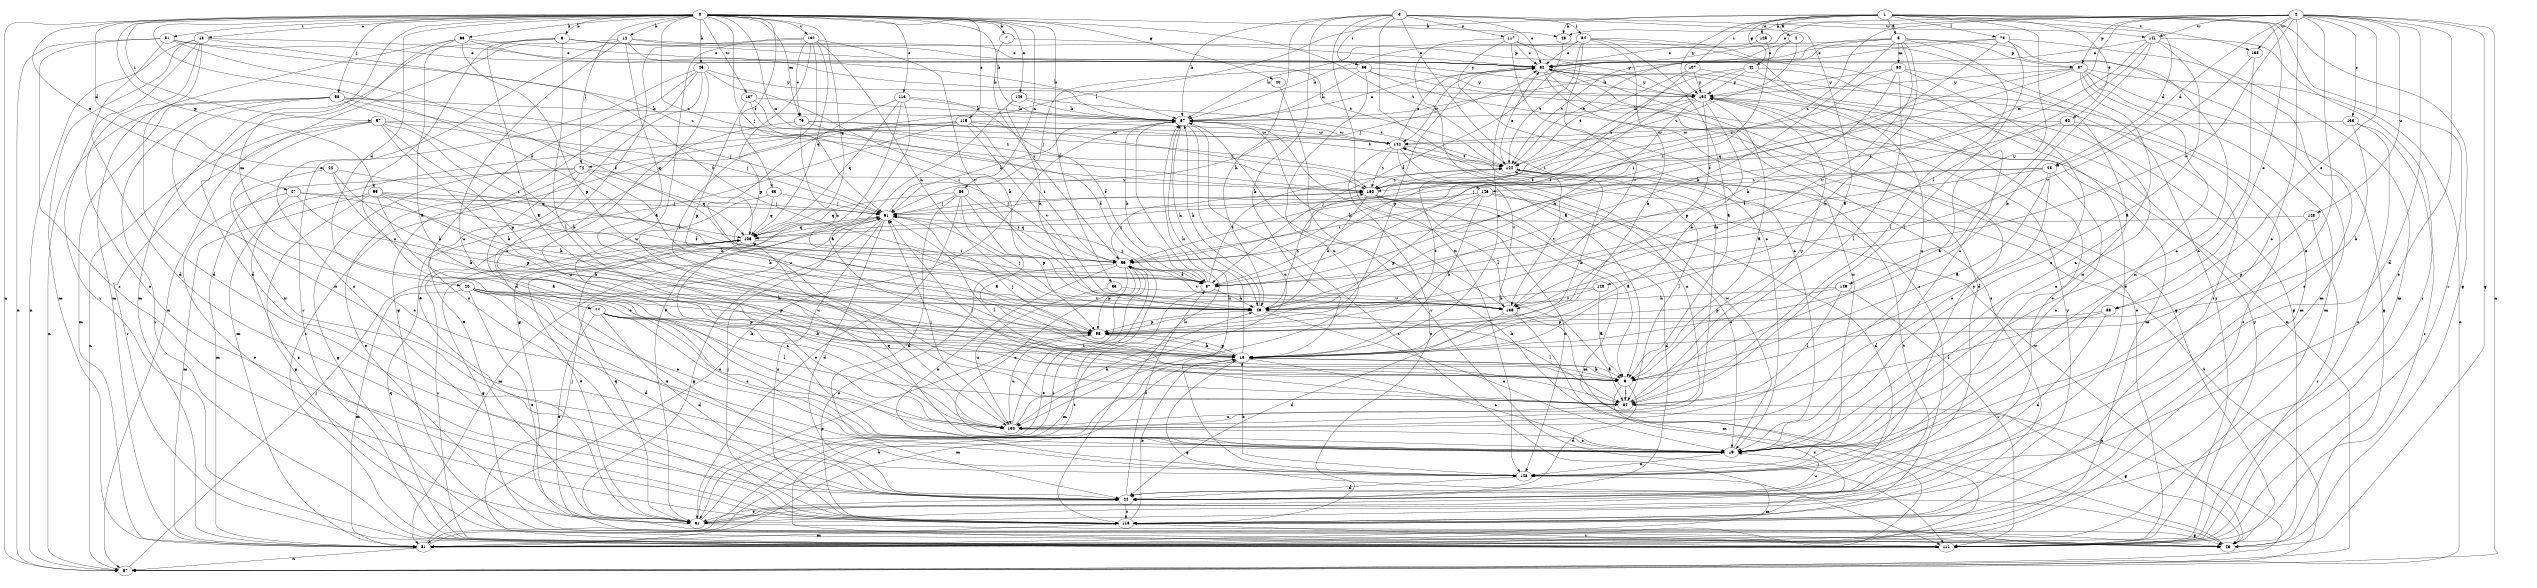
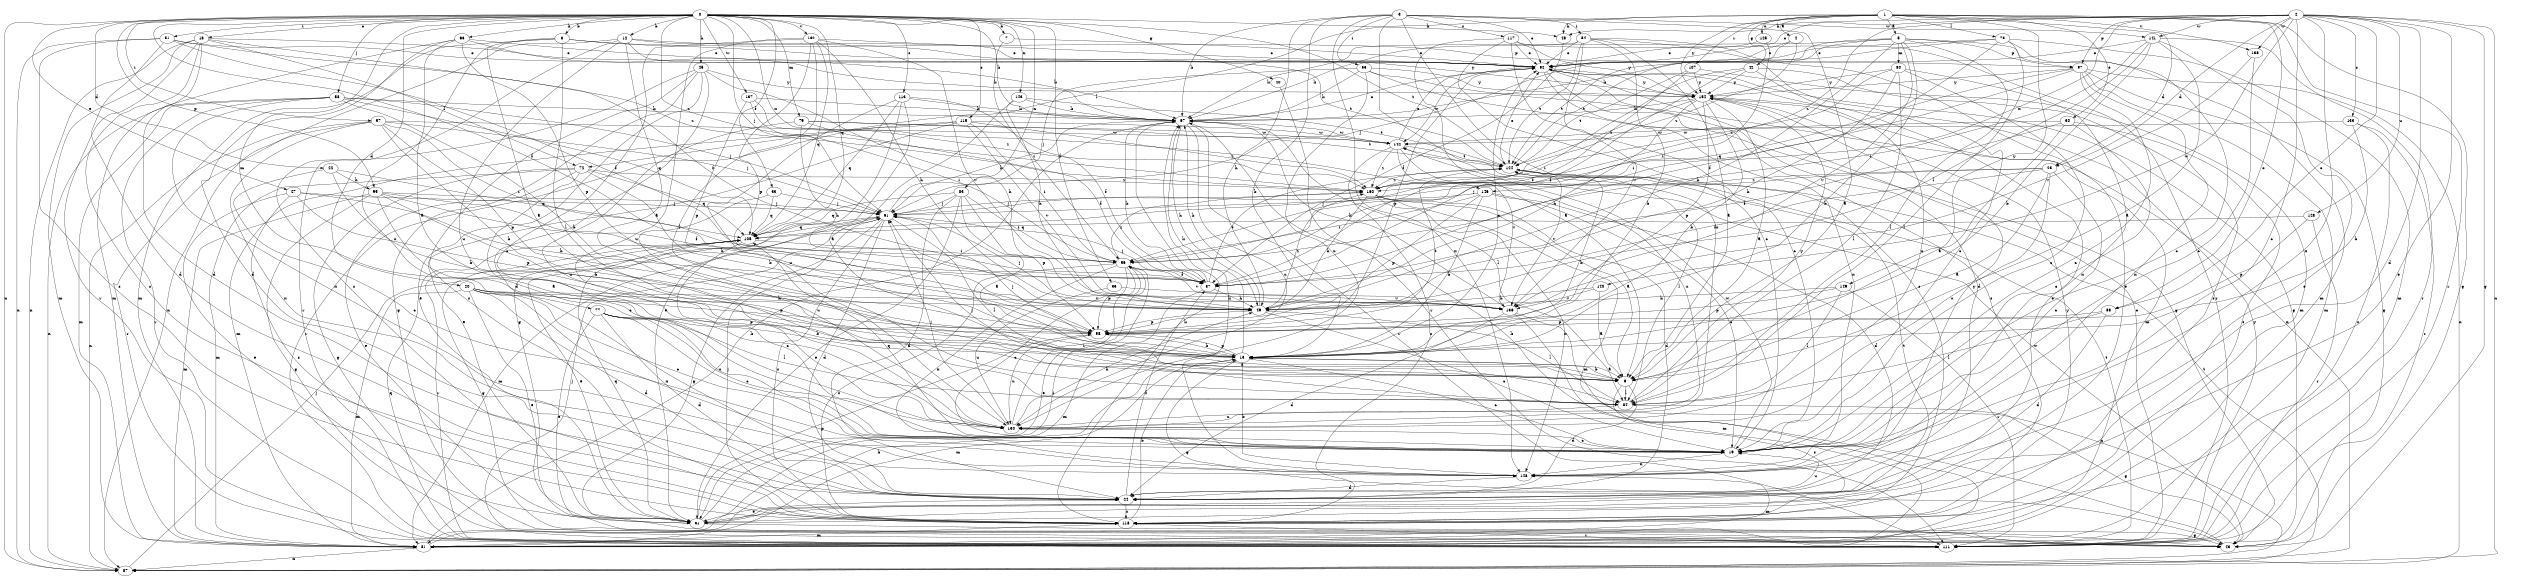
(593, 65) -> (358, 80)
(796, 77) -> (1176, 54)
(848, 299) -> (351, 180)
(793, 488) -> (2018, 285)
